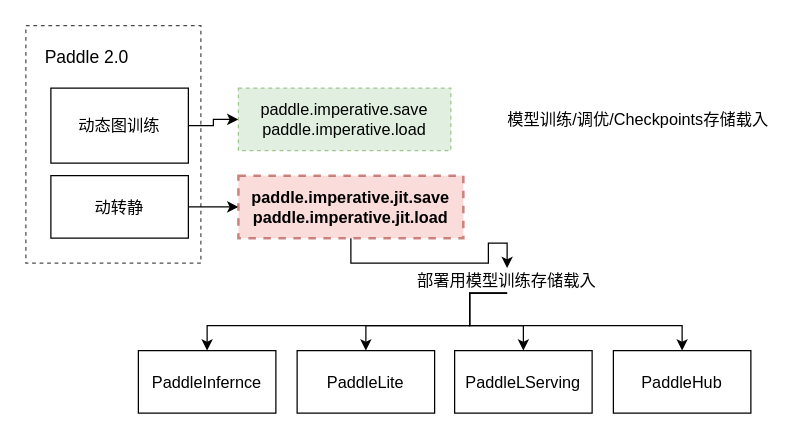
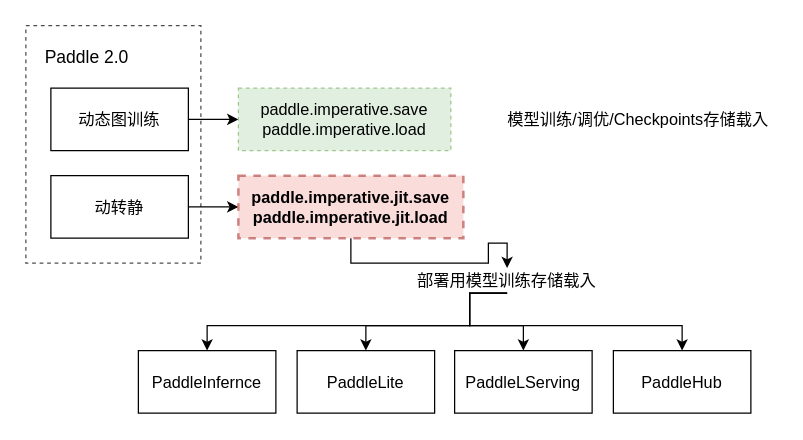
(119, 126) -> (119, 119)
